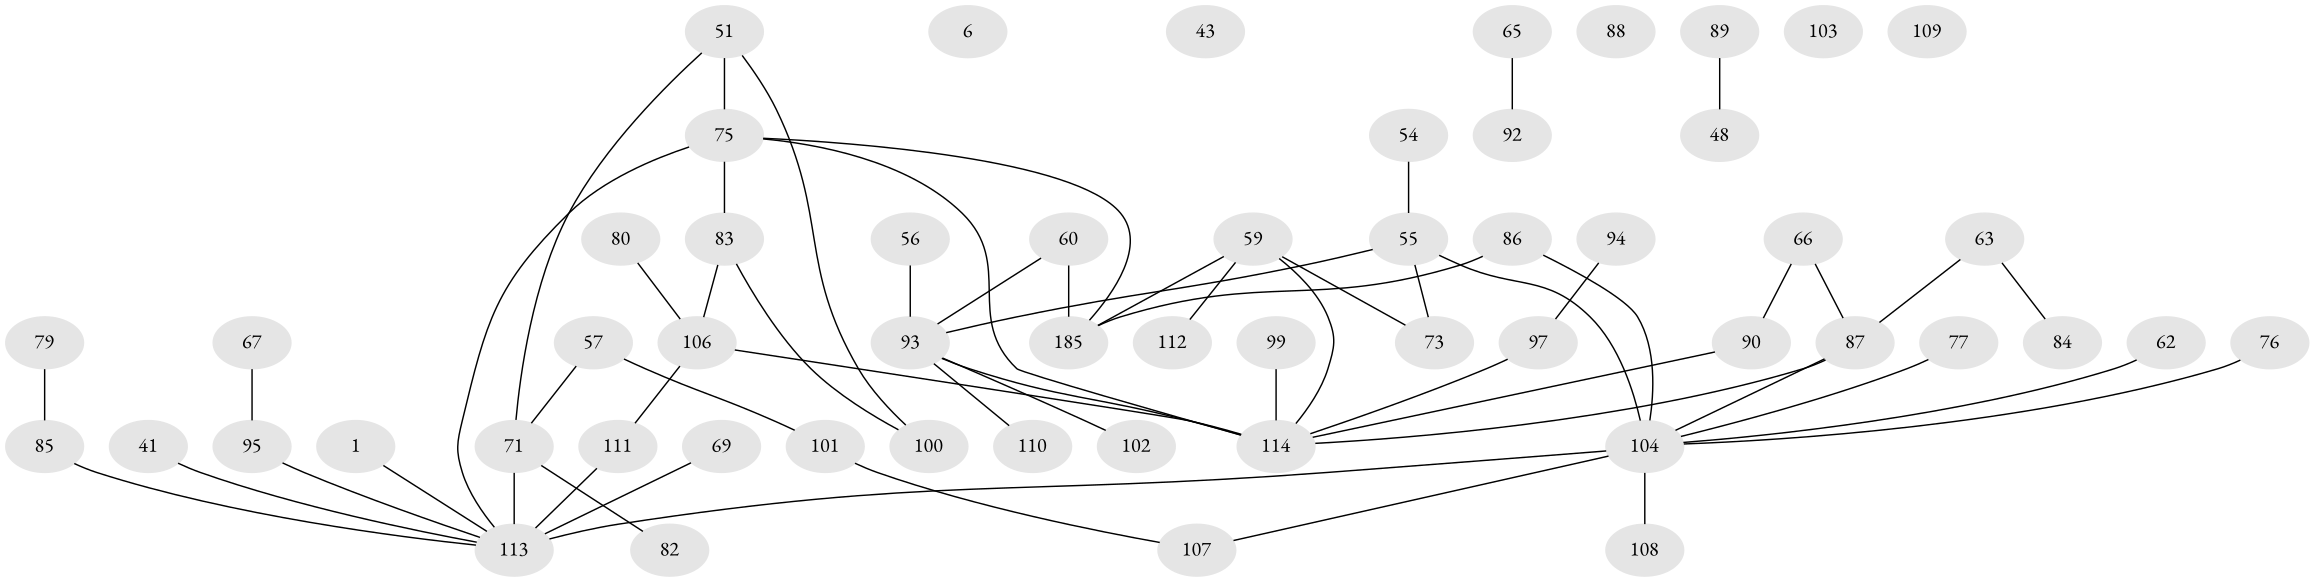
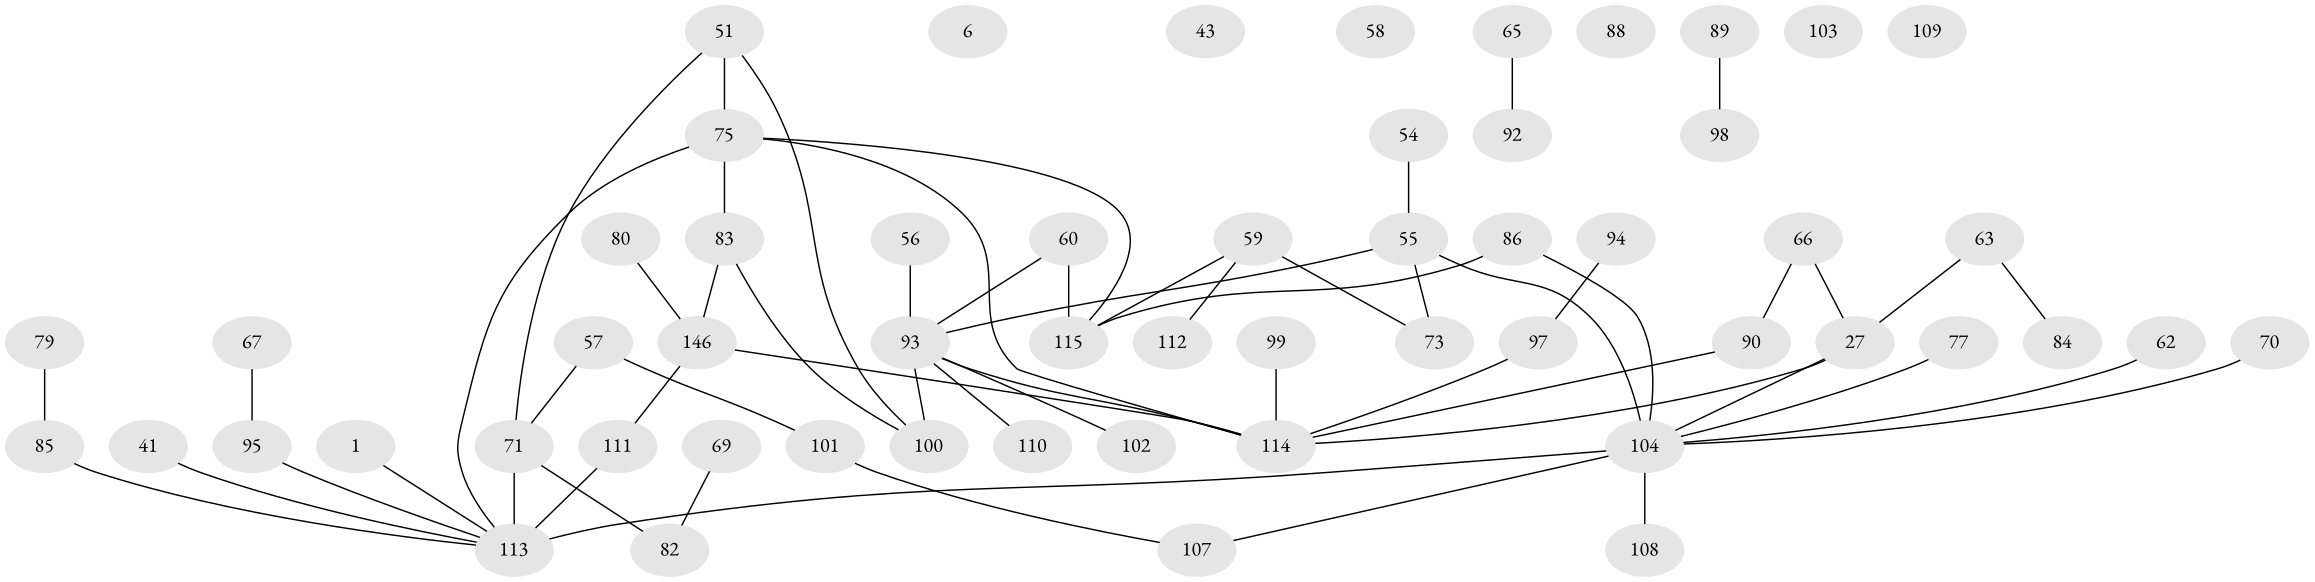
none -> (1375, 32)
(1720, 135) -> (1720, 135)
(1333, 336) -> none
(697, 343) -> (697, 343)
(1069, 343) -> (1069, 343)
(1855, 343) -> (1855, 343)
(2270, 343) -> (2270, 343)
none -> (920, 394)
(618, 498) -> (696, 498)
